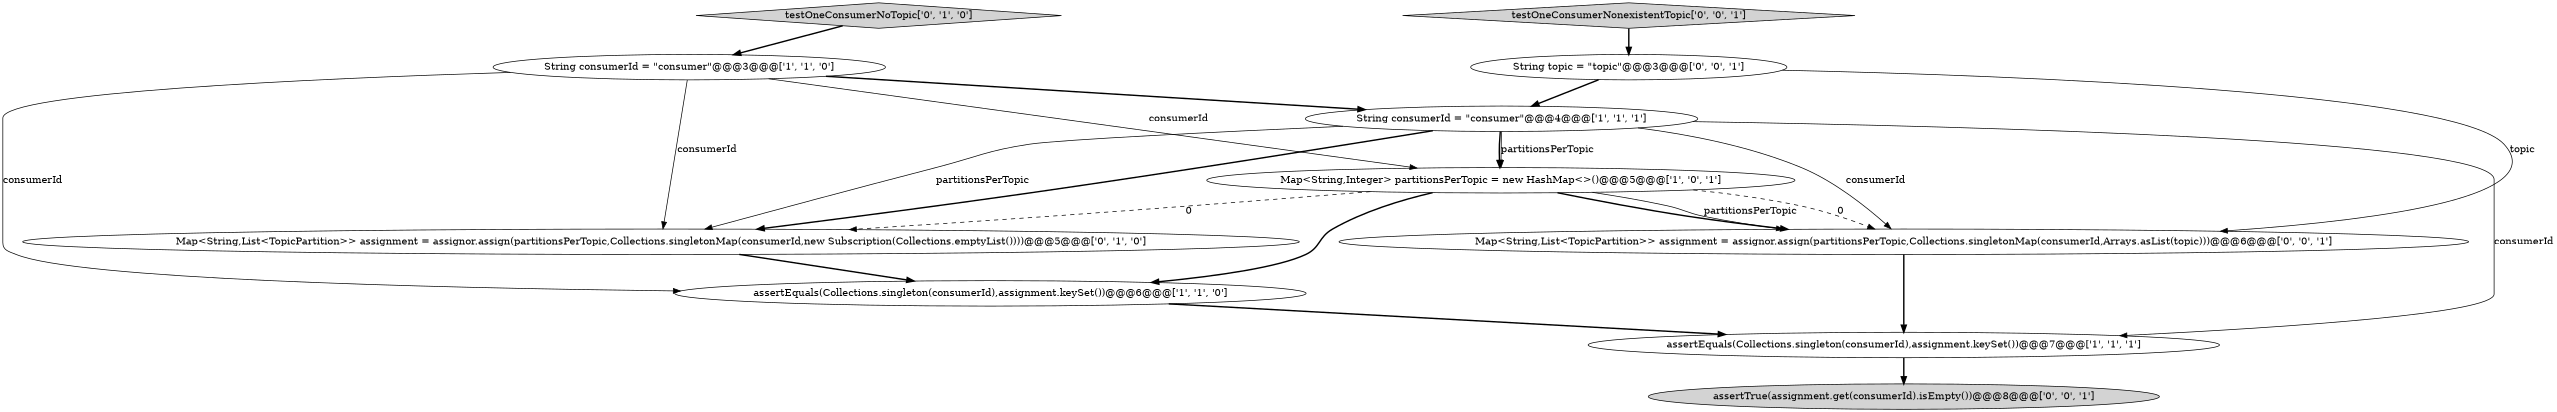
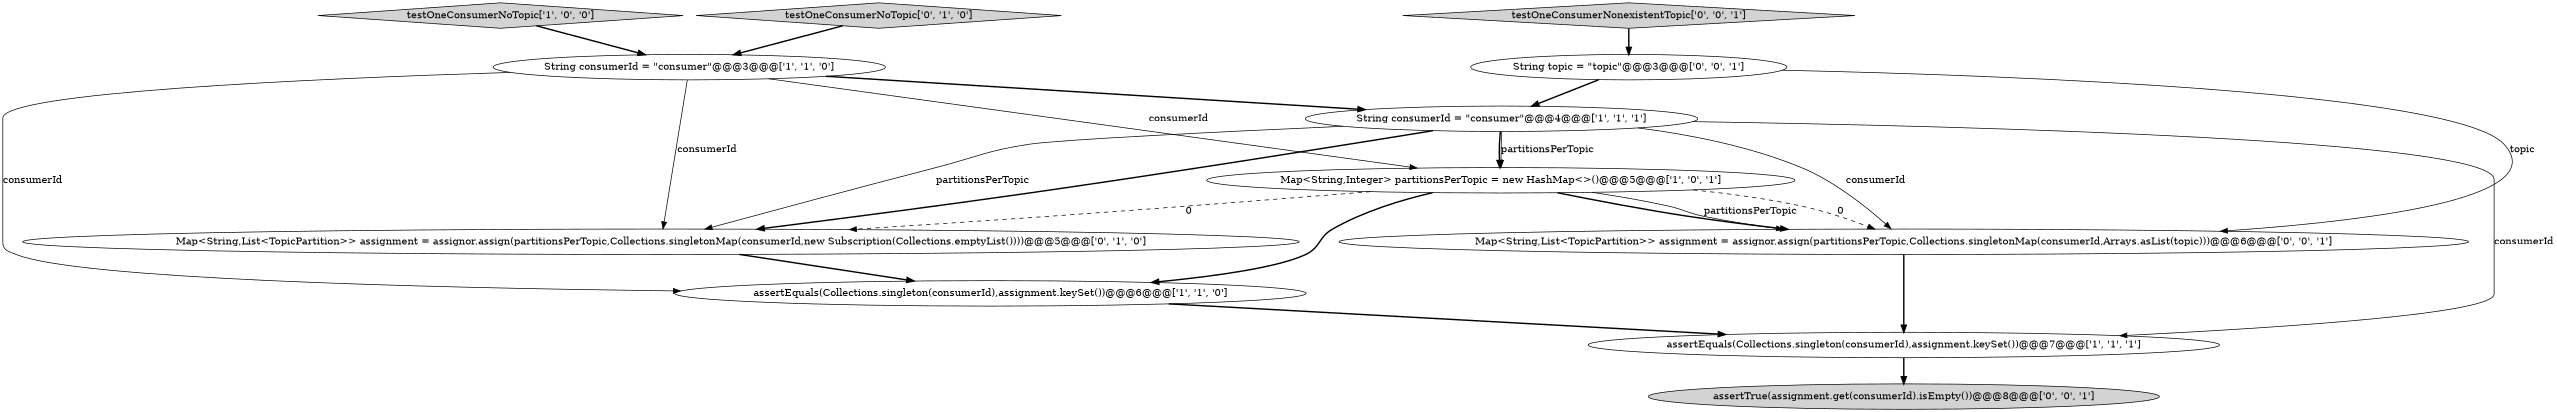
none -> (501, 16)
